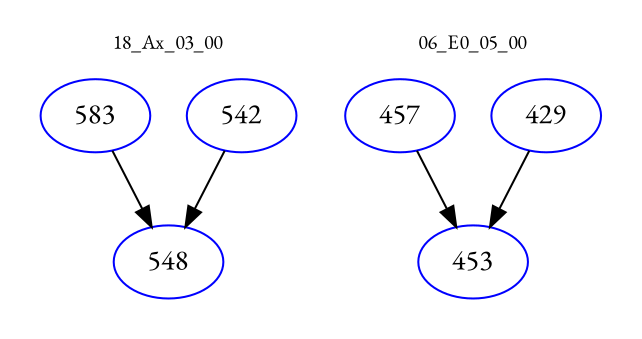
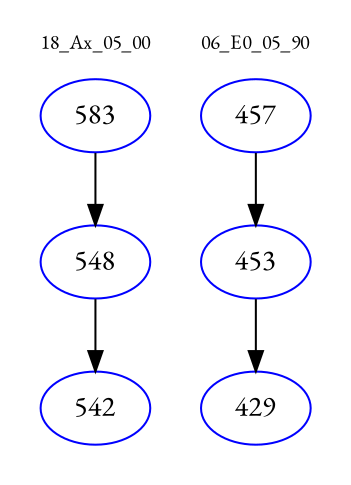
(169, 44) -> (96, 44)
(473, 44) -> (256, 44)
(210, 180) -> (95, 325)
(514, 180) -> (256, 325)
